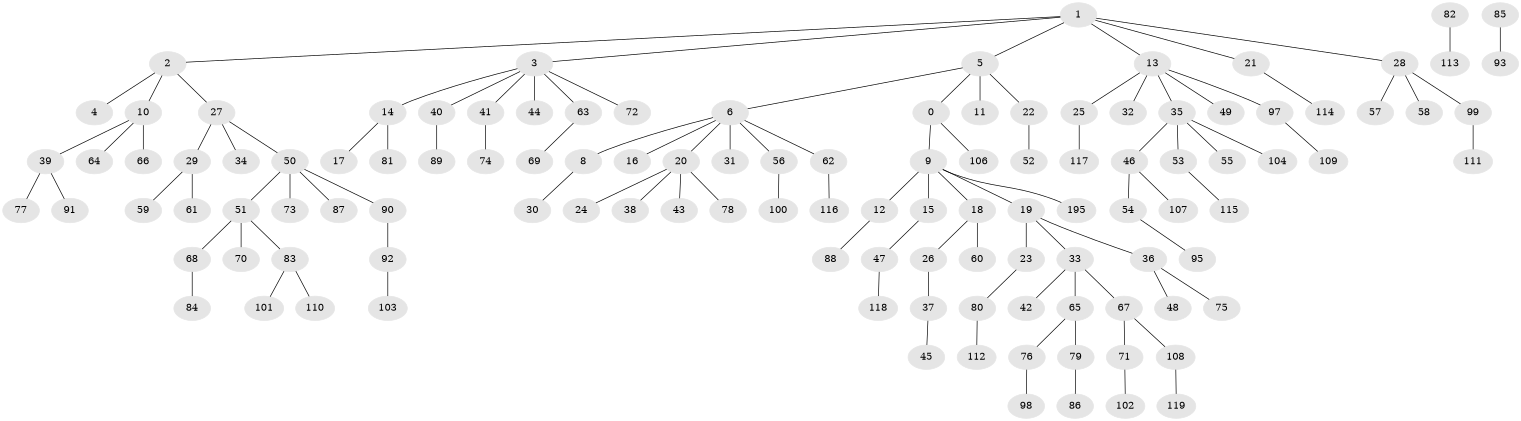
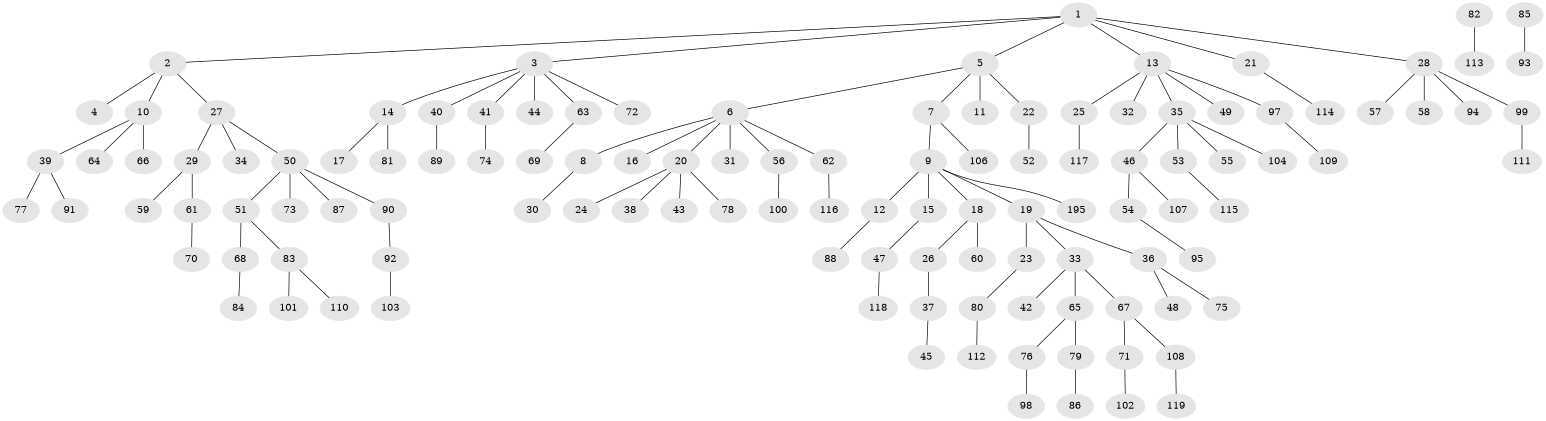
(931, 113) -> (931, 113)
none -> (1473, 113)
(241, 235) -> (192, 235)
